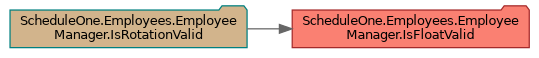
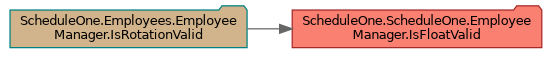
(411, 29) -> (417, 29)
